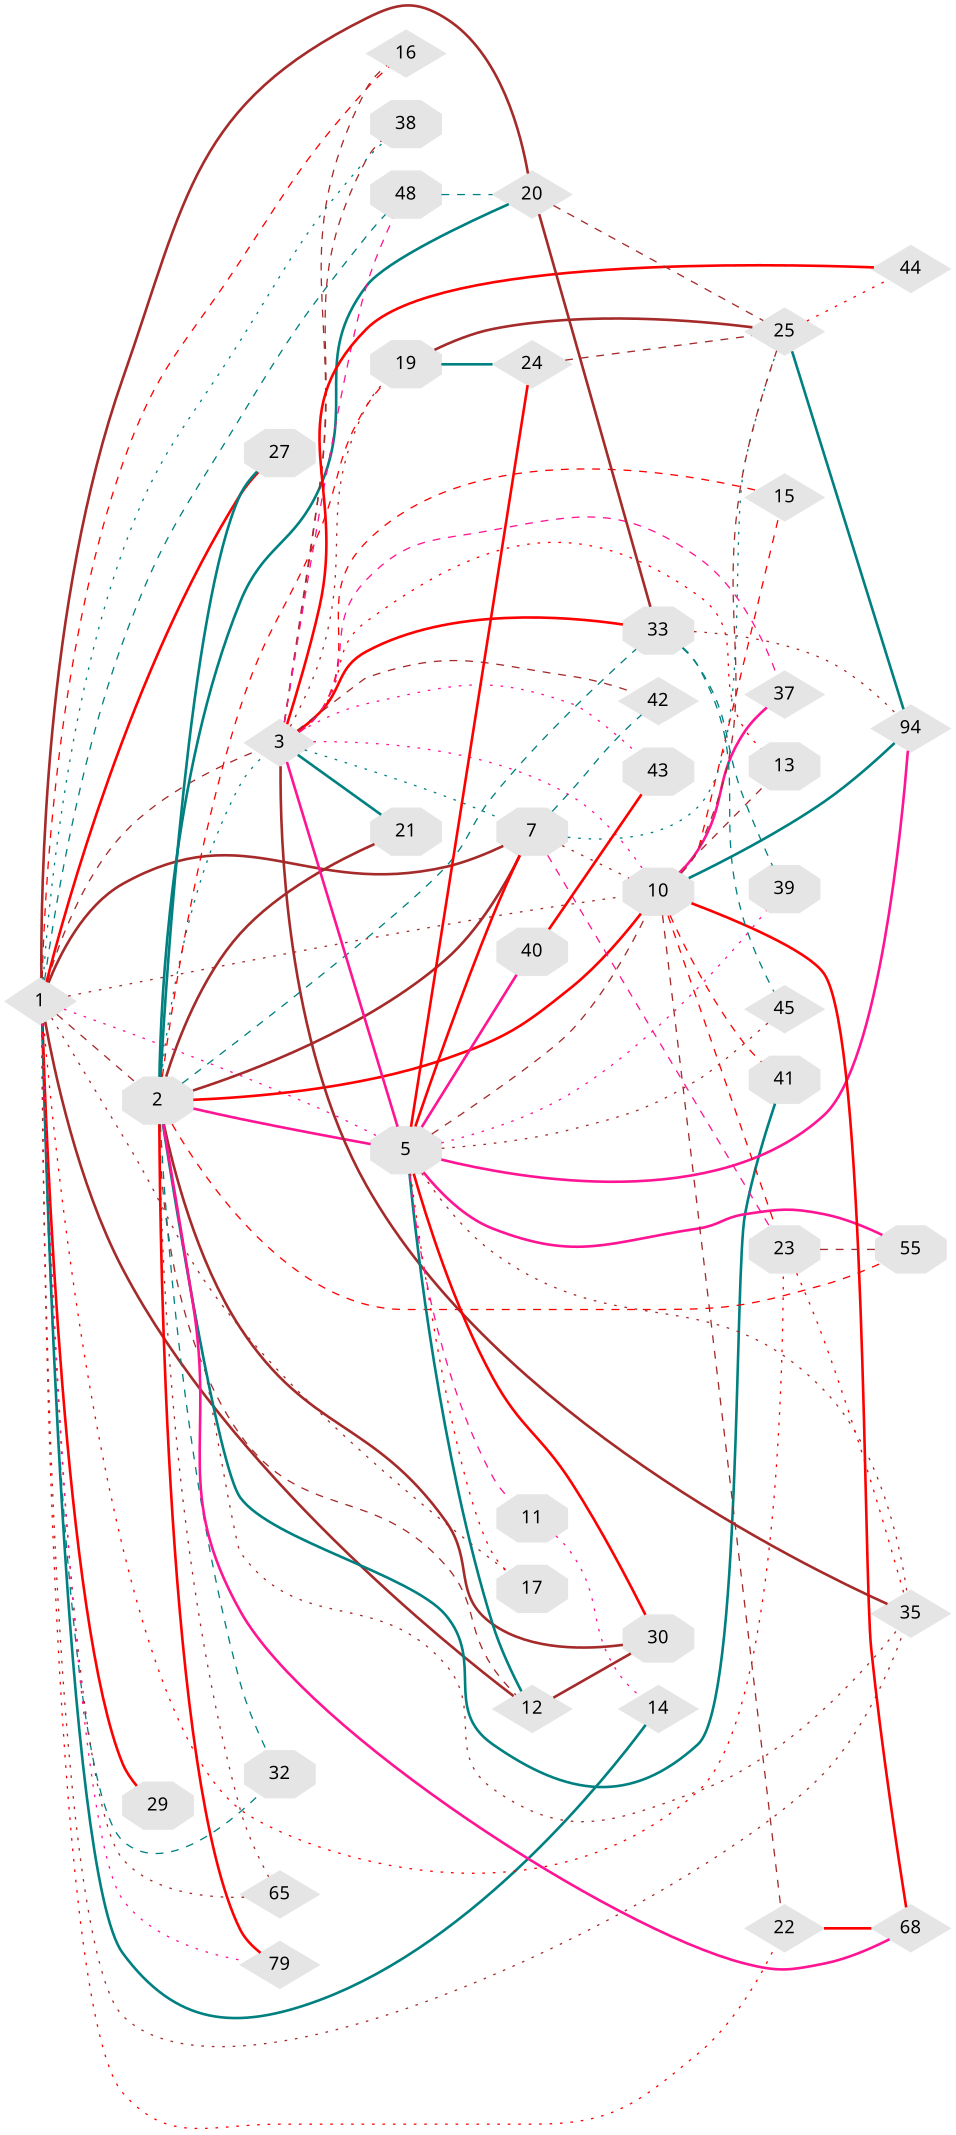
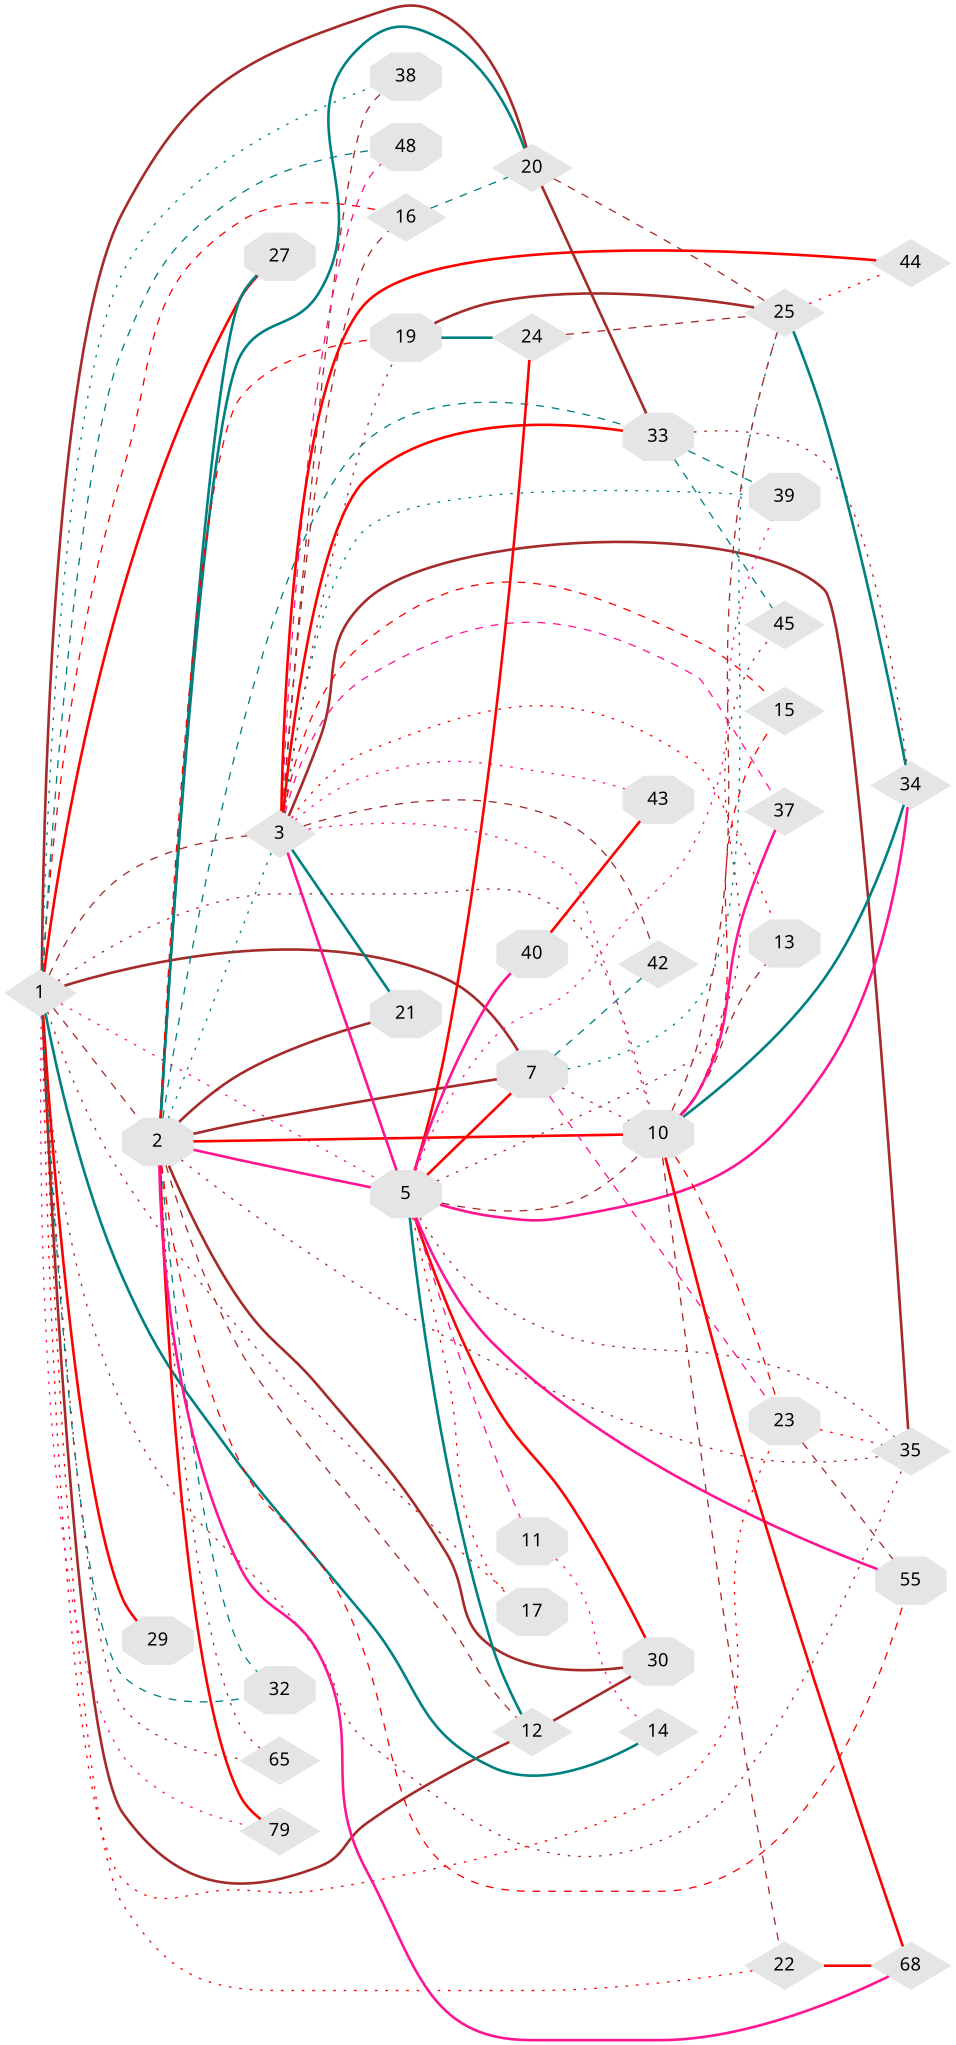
(467, 195) -> (469, 193)
(911, 729) -> (911, 786)
(404, 782) -> (407, 510)
(785, 1080) -> none
